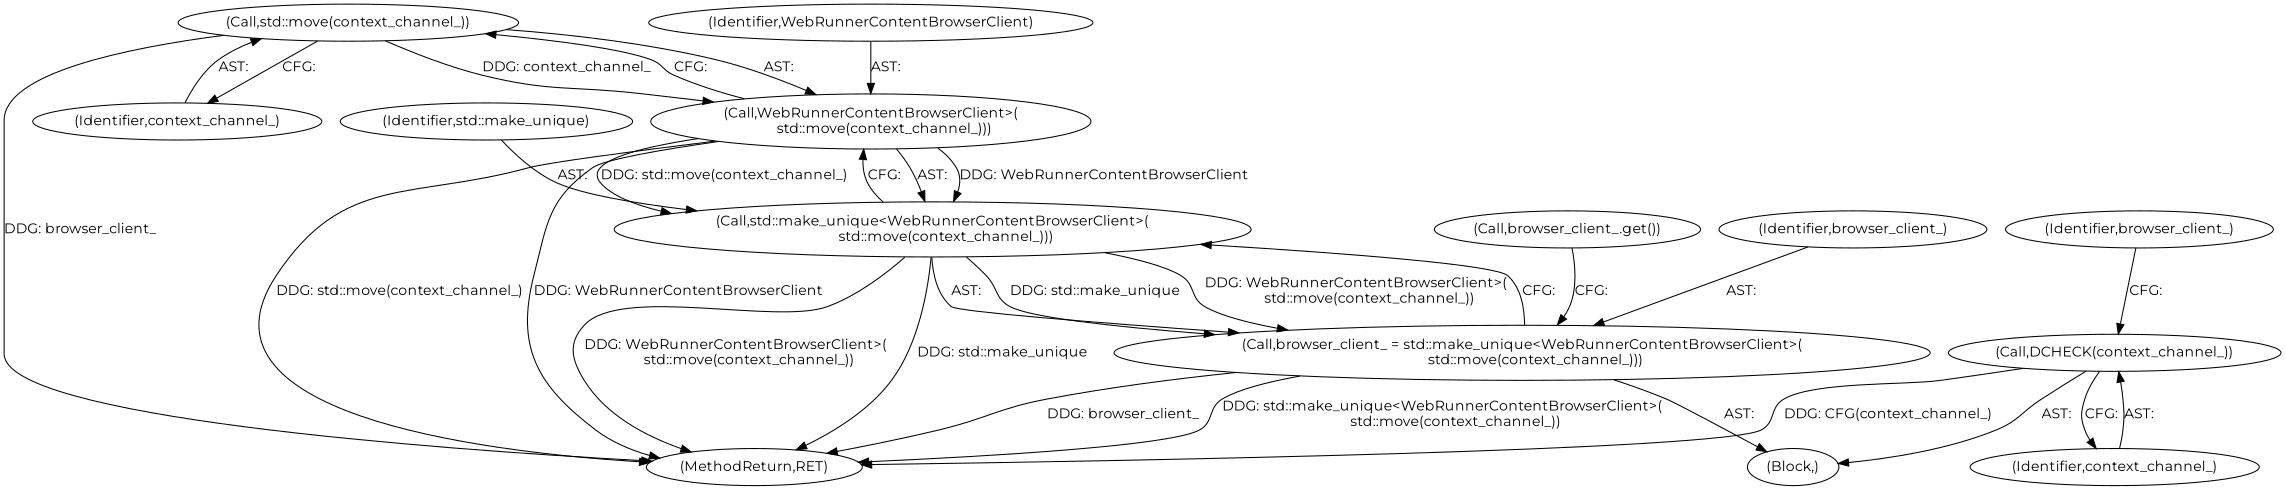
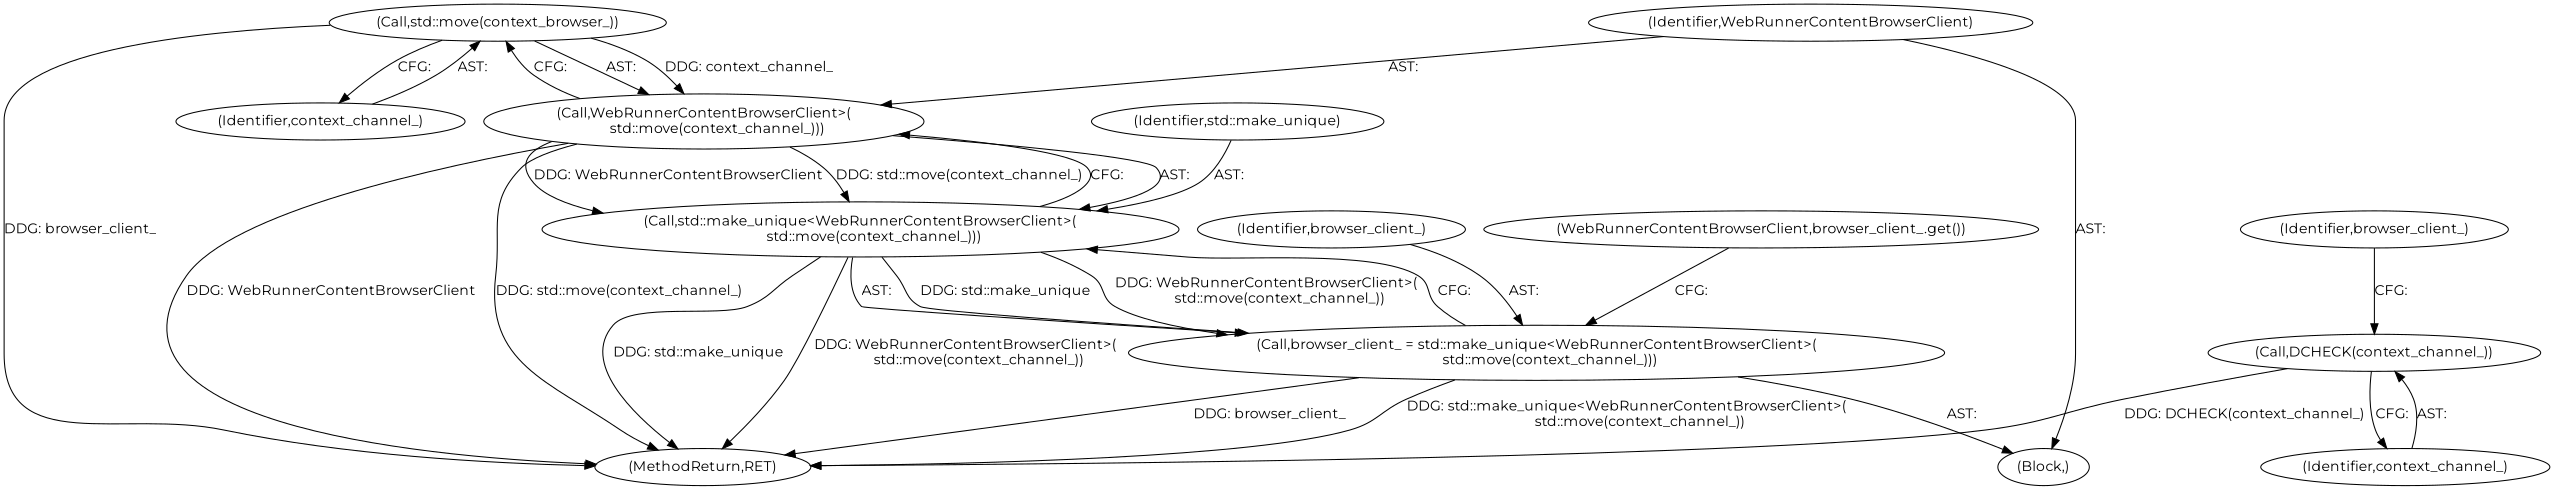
(348, 23) -> (498, 23)
(1567, 229) -> (1761, 229)
(1888, 415) -> (2245, 415)
(1975, 438) -> (2076, 182)
